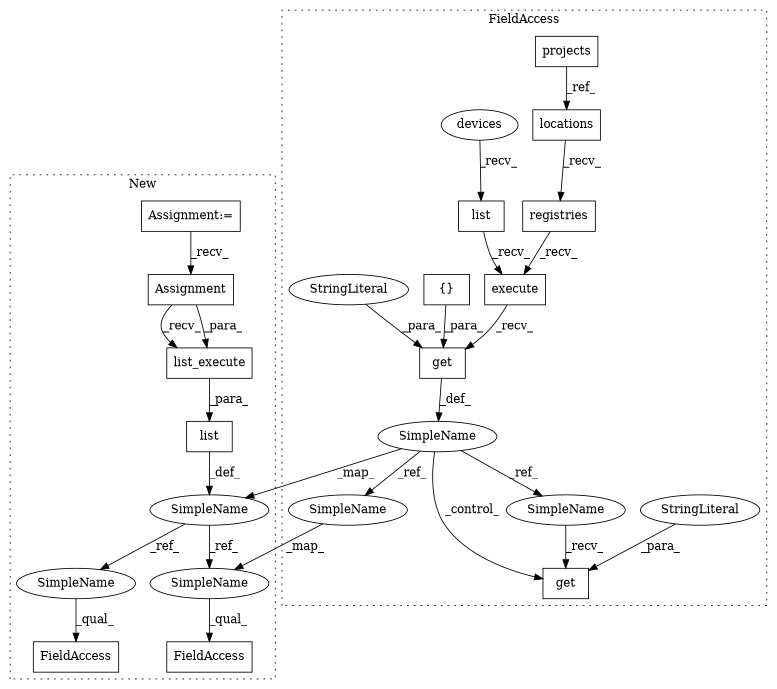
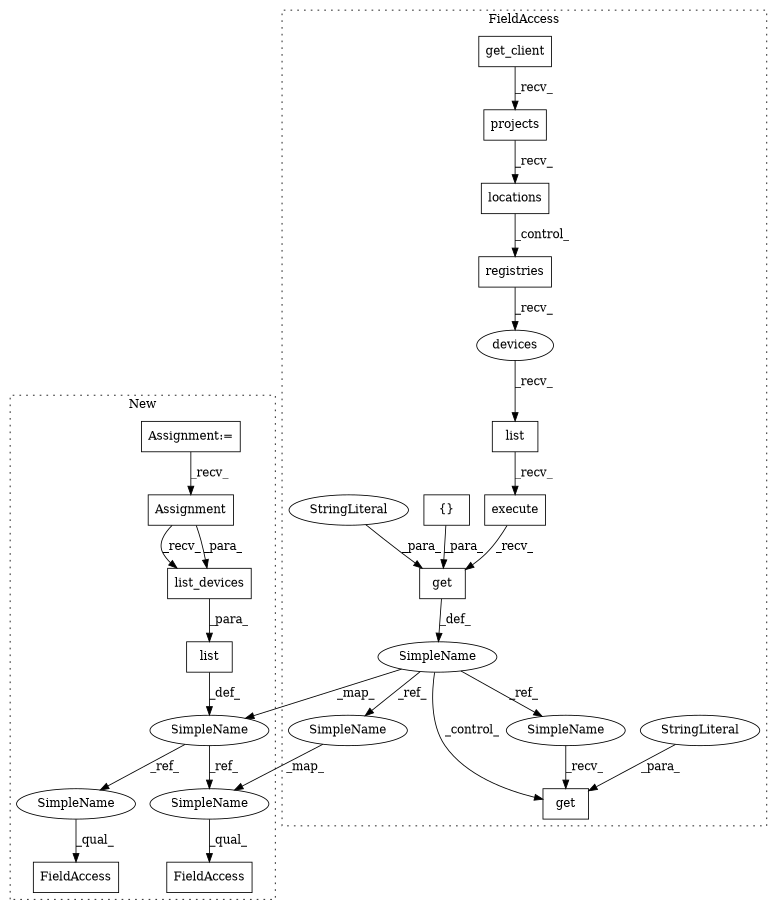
none -> (515, 52)
(581, 88) -> (534, 162)
(582, 162) -> (542, 235)
(539, 249) -> (515, 304)
(209, 363) -> (209, 584)
